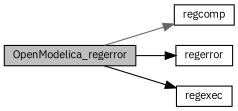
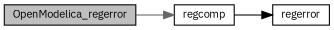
(150, 56) -> (248, 15)
(204, 96) -> none
